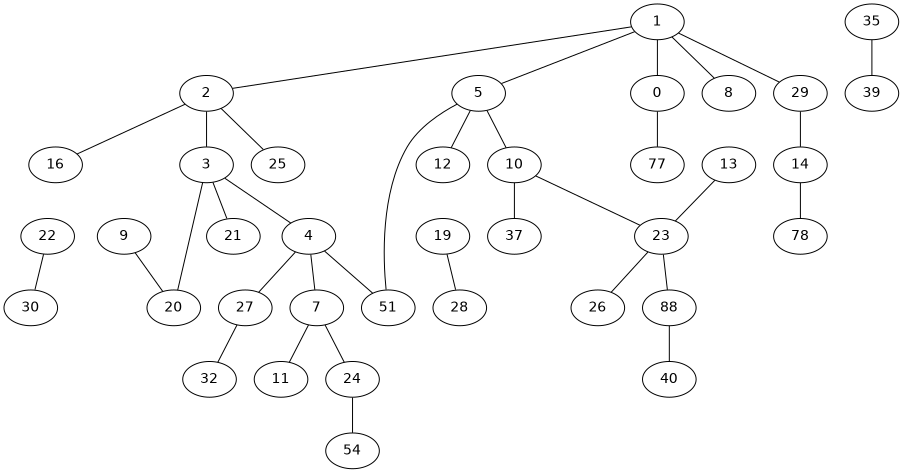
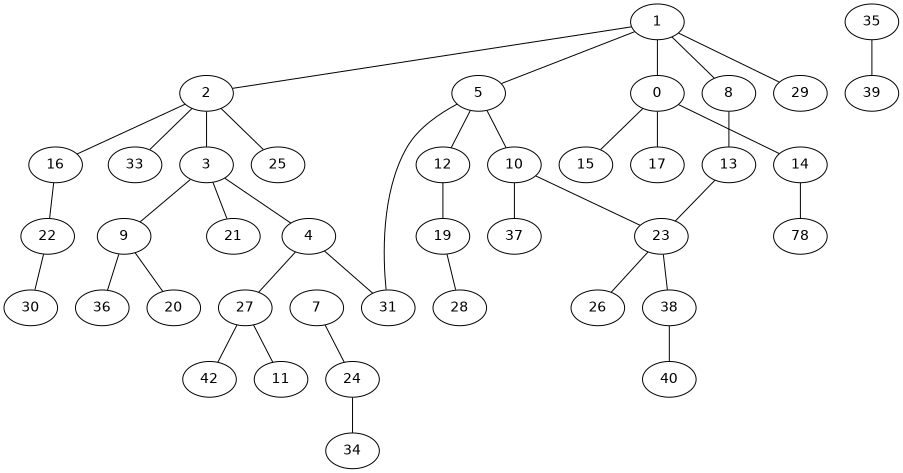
none -> (729, 122)
(800, 129) -> (721, 125)
none -> (135, 165)
none -> (586, 165)
(657, 165) -> (657, 165)
none -> (52, 201)
none -> (443, 201)
(190, 236) -> (165, 201)
(313, 272) -> none
none -> (102, 308)
(388, 308) -> (388, 308)
(669, 308) -> (669, 308)
(299, 344) -> (263, 344)
(210, 379) -> (210, 379)
(353, 451) -> (353, 451)
